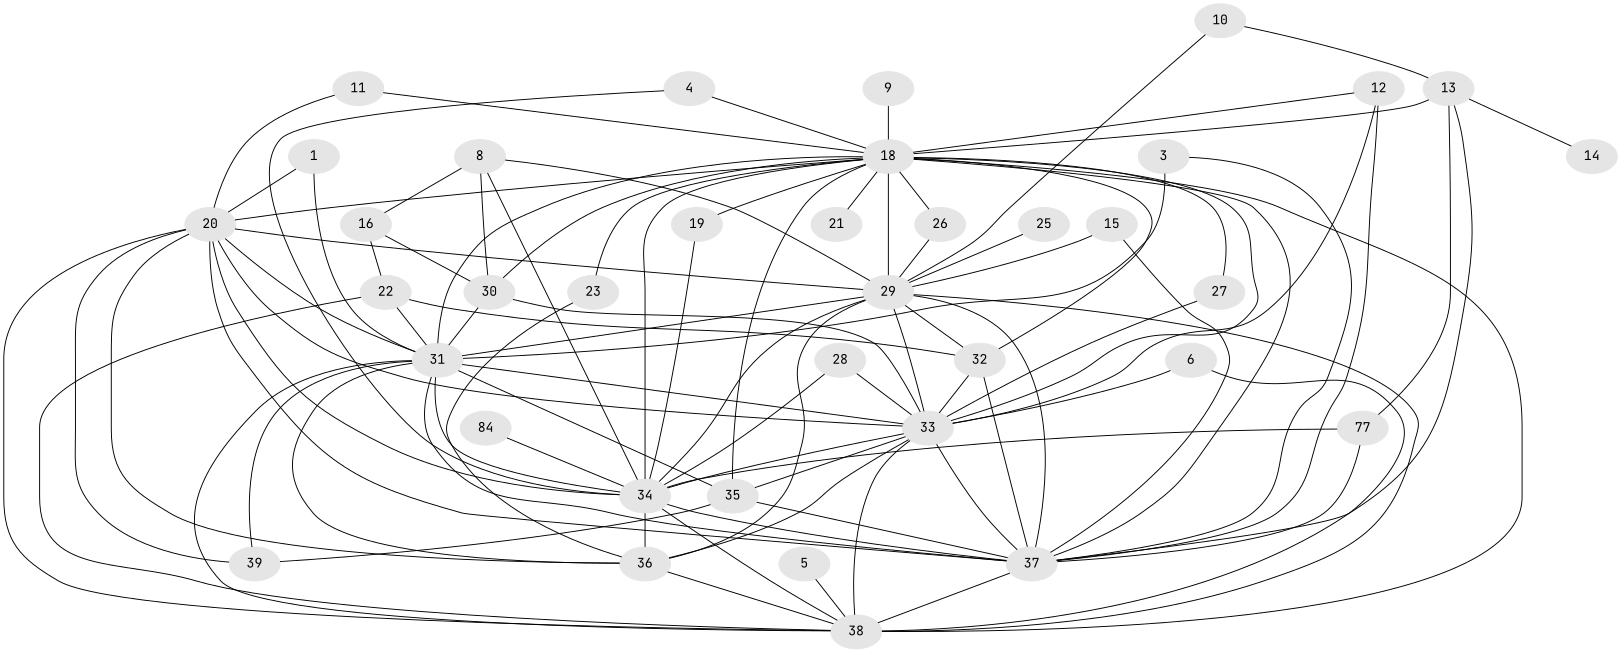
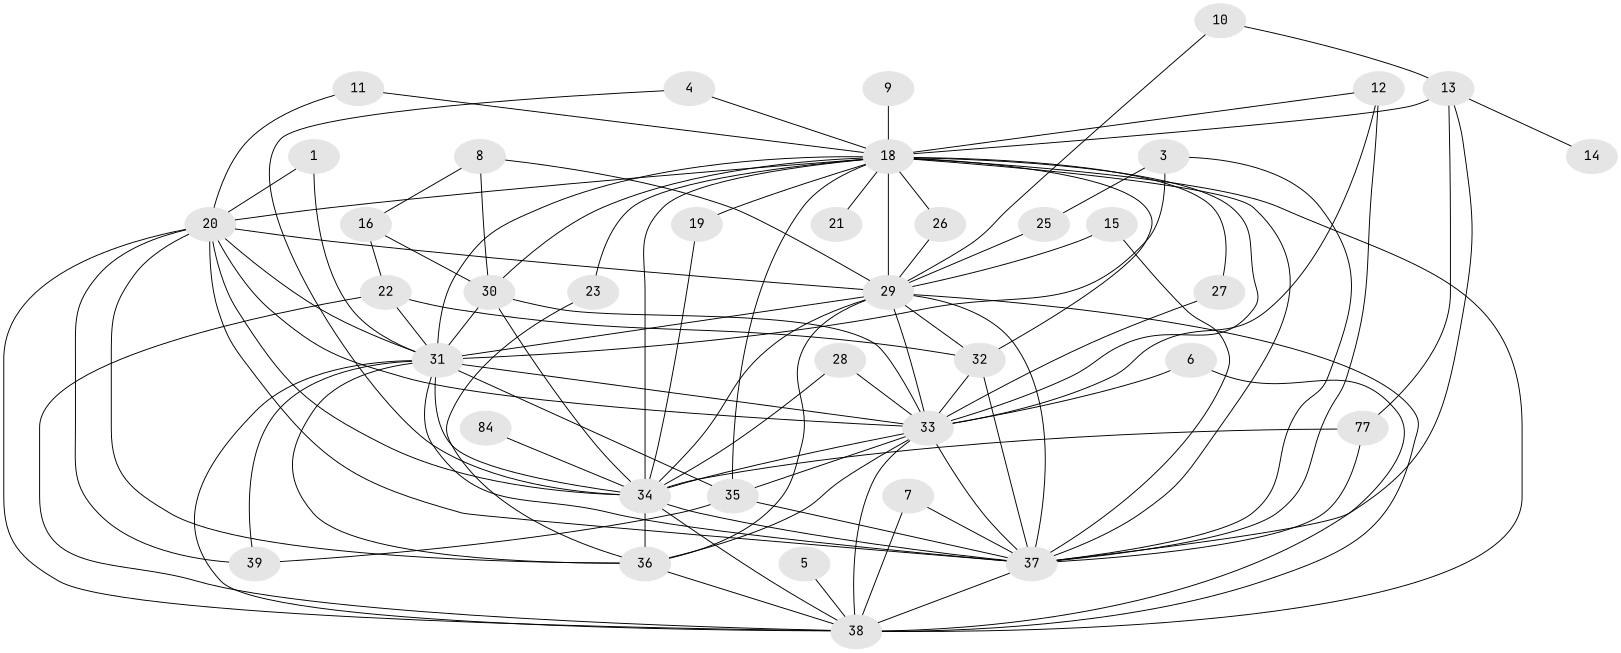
none -> (1102, 192)
(566, 334) -> (557, 394)
none -> (908, 496)
